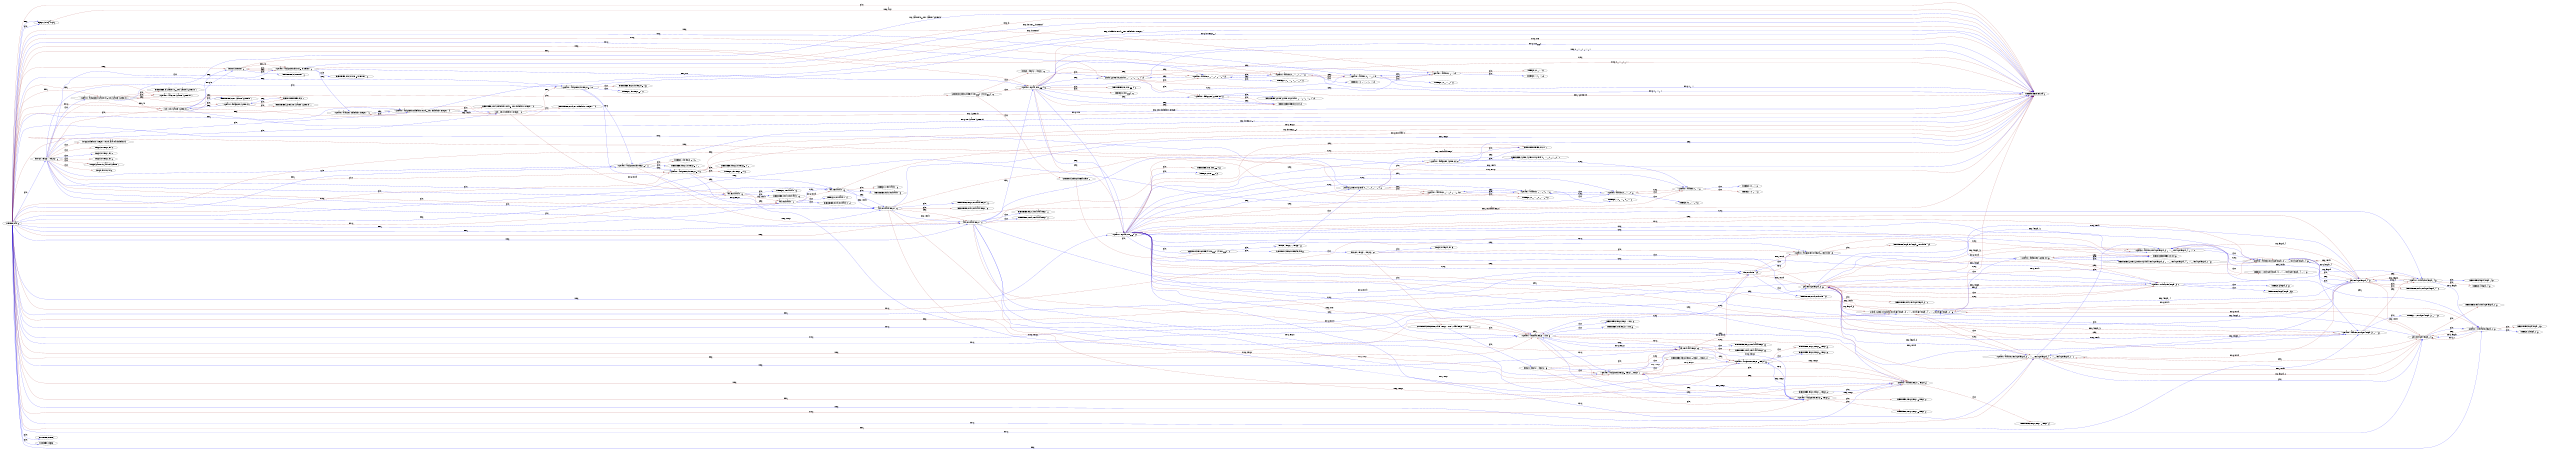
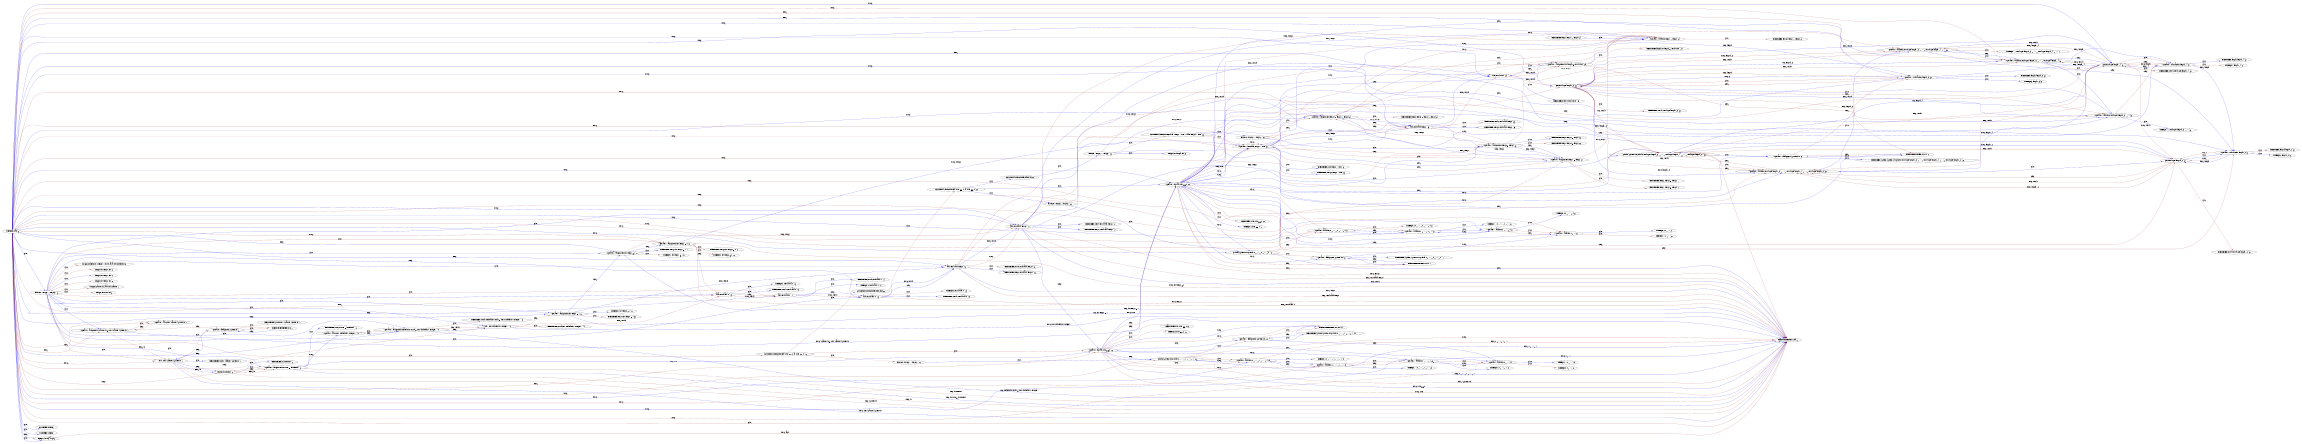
(176, 90) -> none
(1157, 251) -> (1071, 187)
